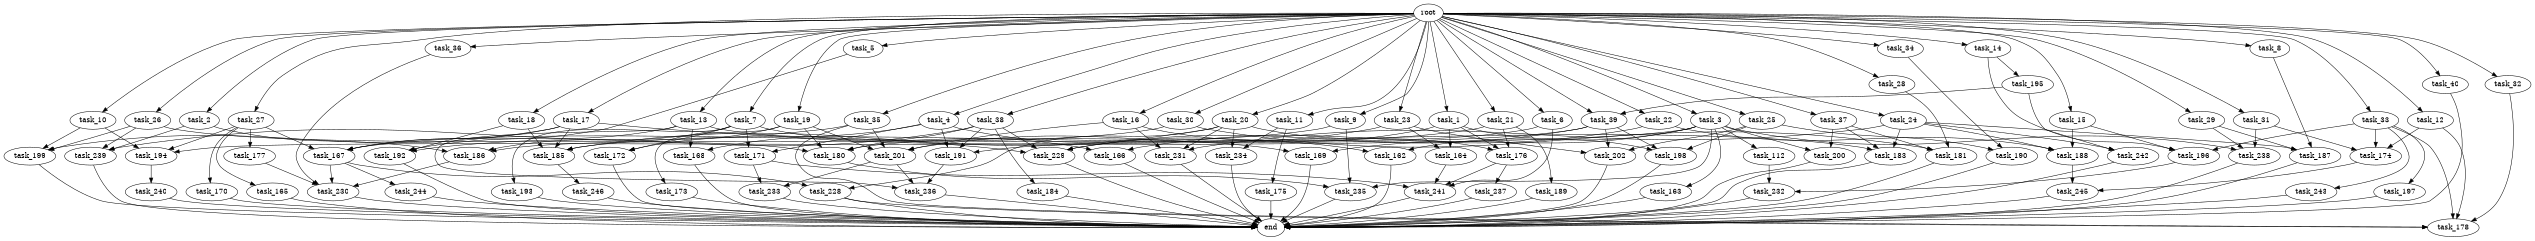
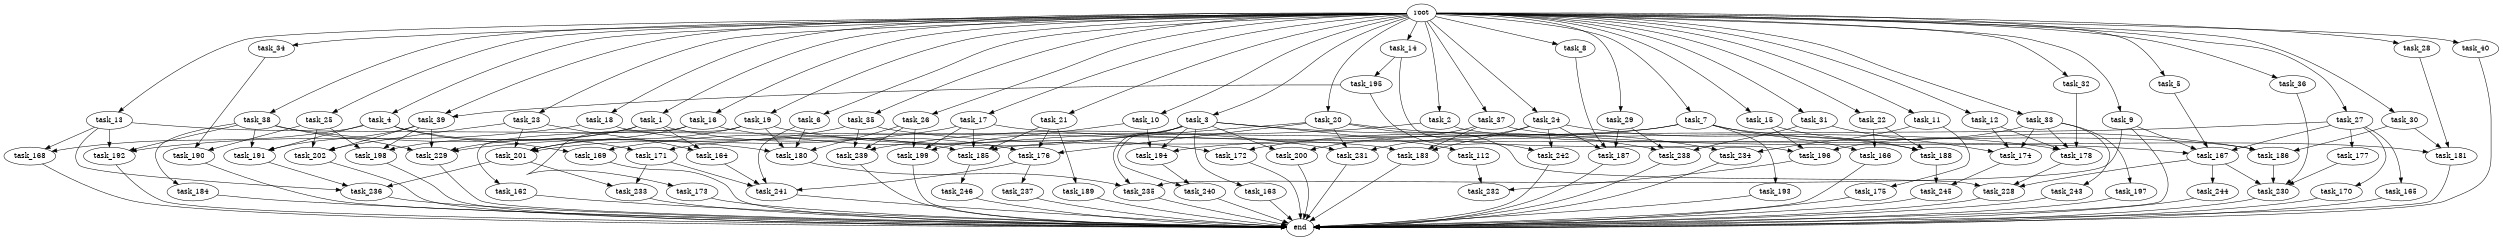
(1555, 140) -> (1119, 152)
(1521, 222) -> (1784, 219)
(1633, 222) -> (2042, 172)
